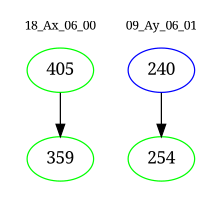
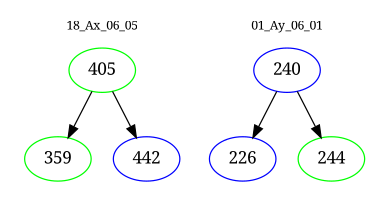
(60, 26) -> (102, 26)
(161, 26) -> (287, 26)
none -> (147, 159)
(161, 159) -> (331, 159)
none -> (243, 159)
